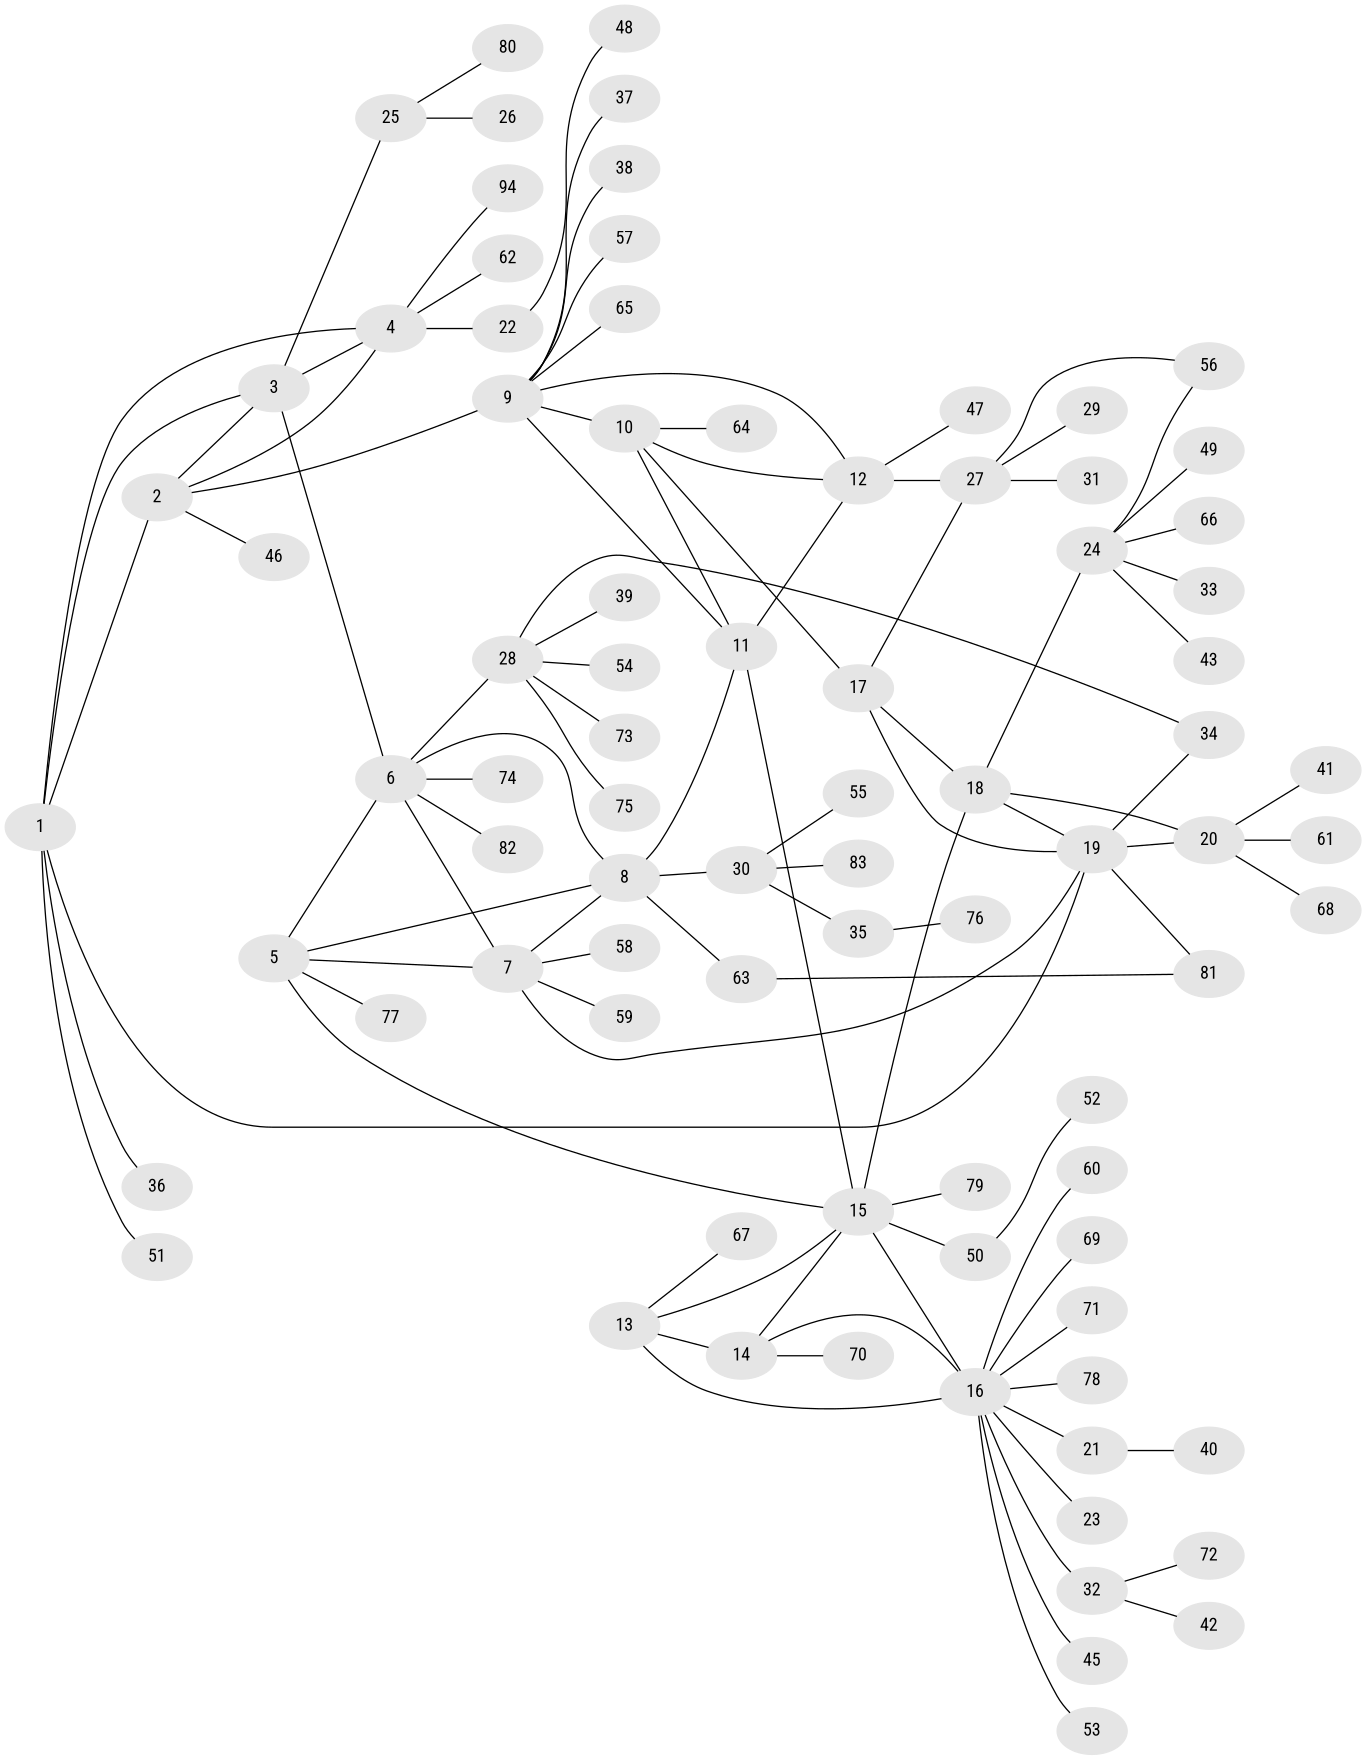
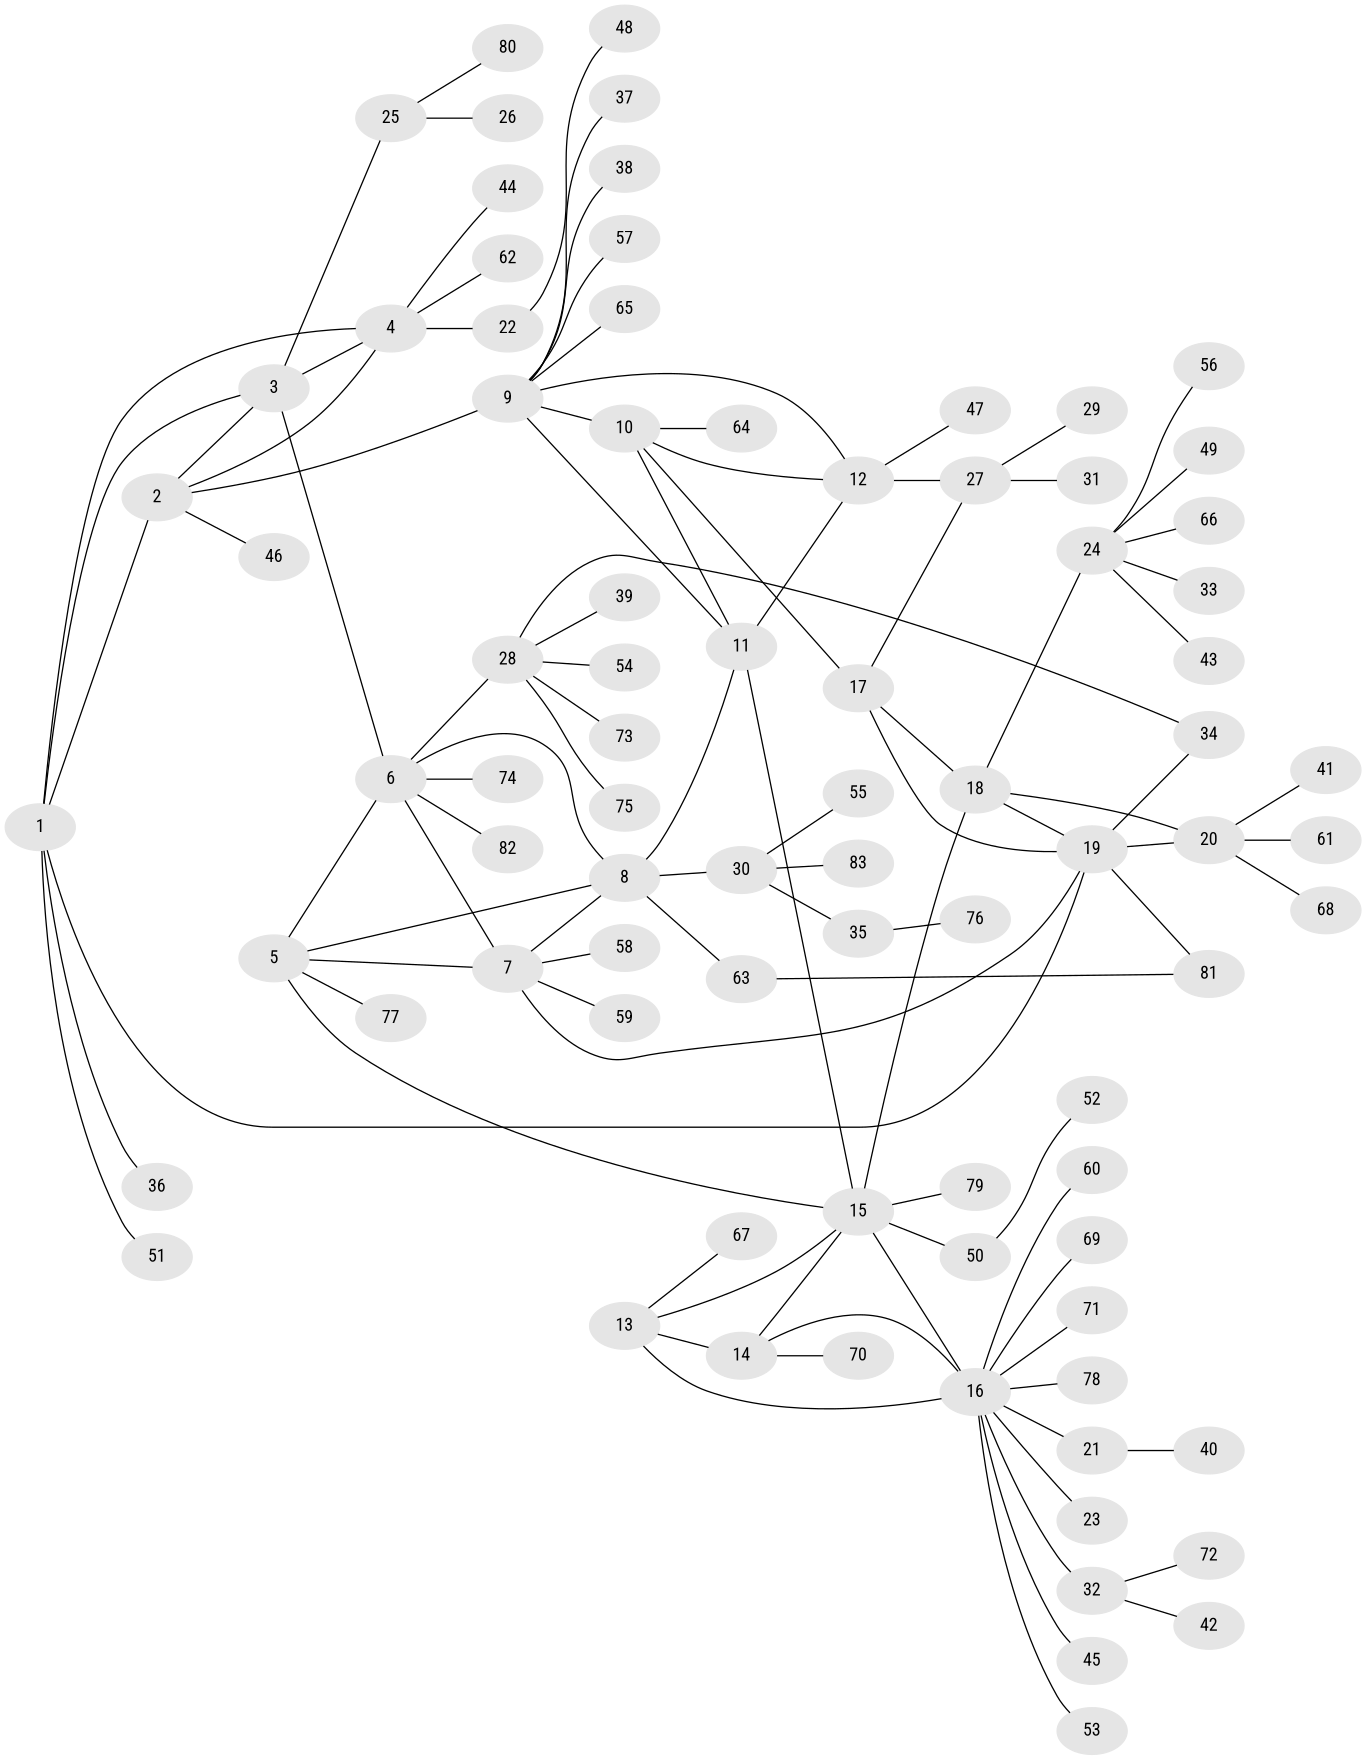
(508, 188) -> (508, 188)
(1063, 372) -> none
